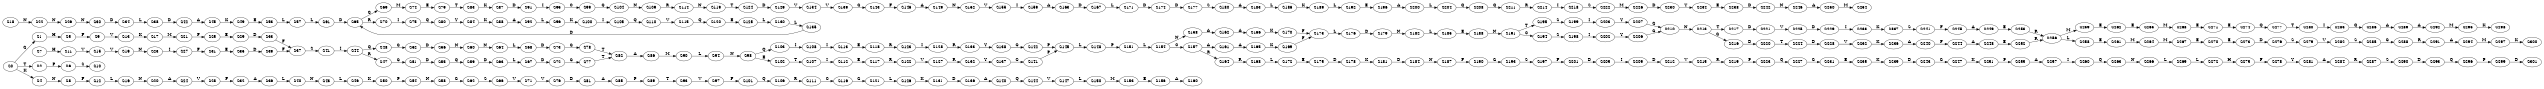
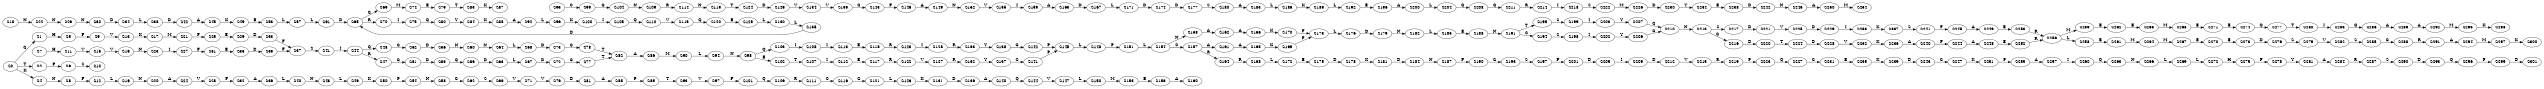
(528, 8) -> none
(1718, 27) -> (1718, 27)
